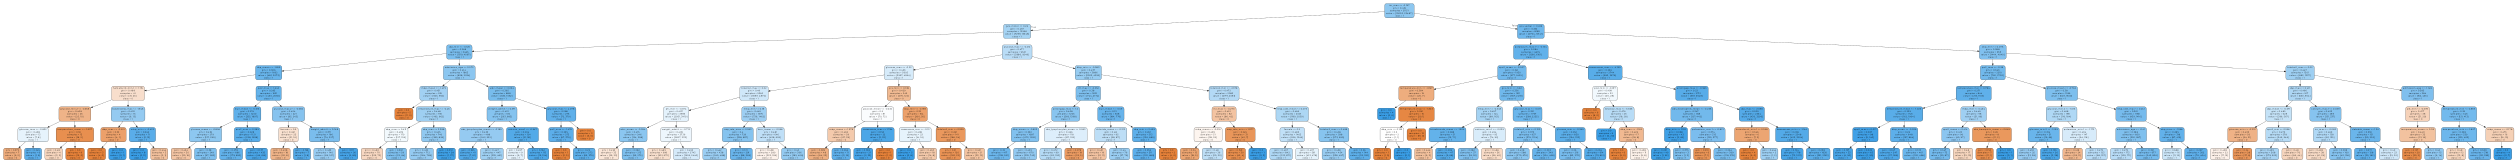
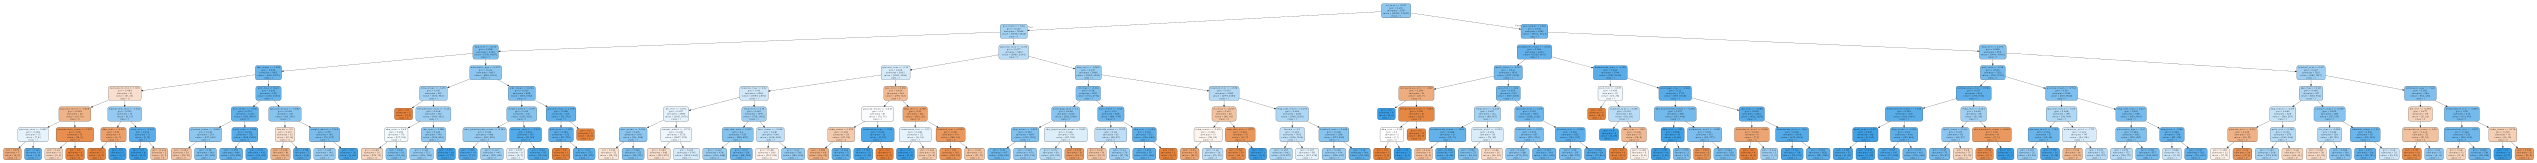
none -> (2524, 154)
